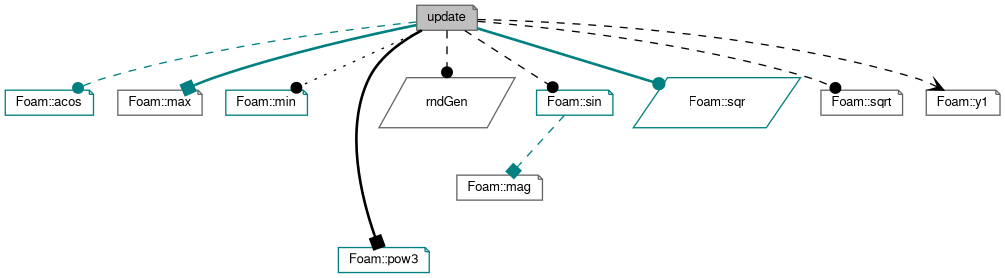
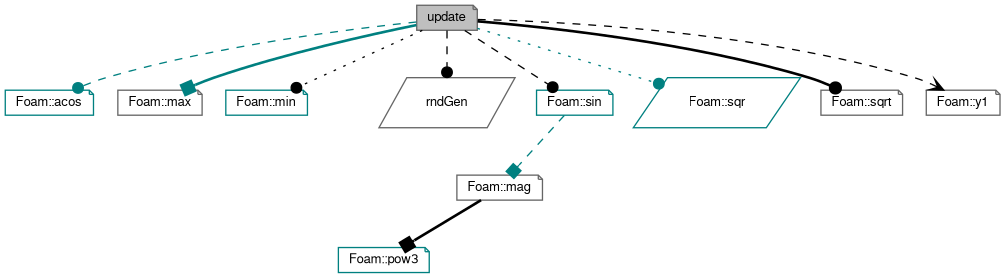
(656, 43) -> (656, 43)
(566, 55) -> (566, 55)
(357, 121) -> (448, 220)
